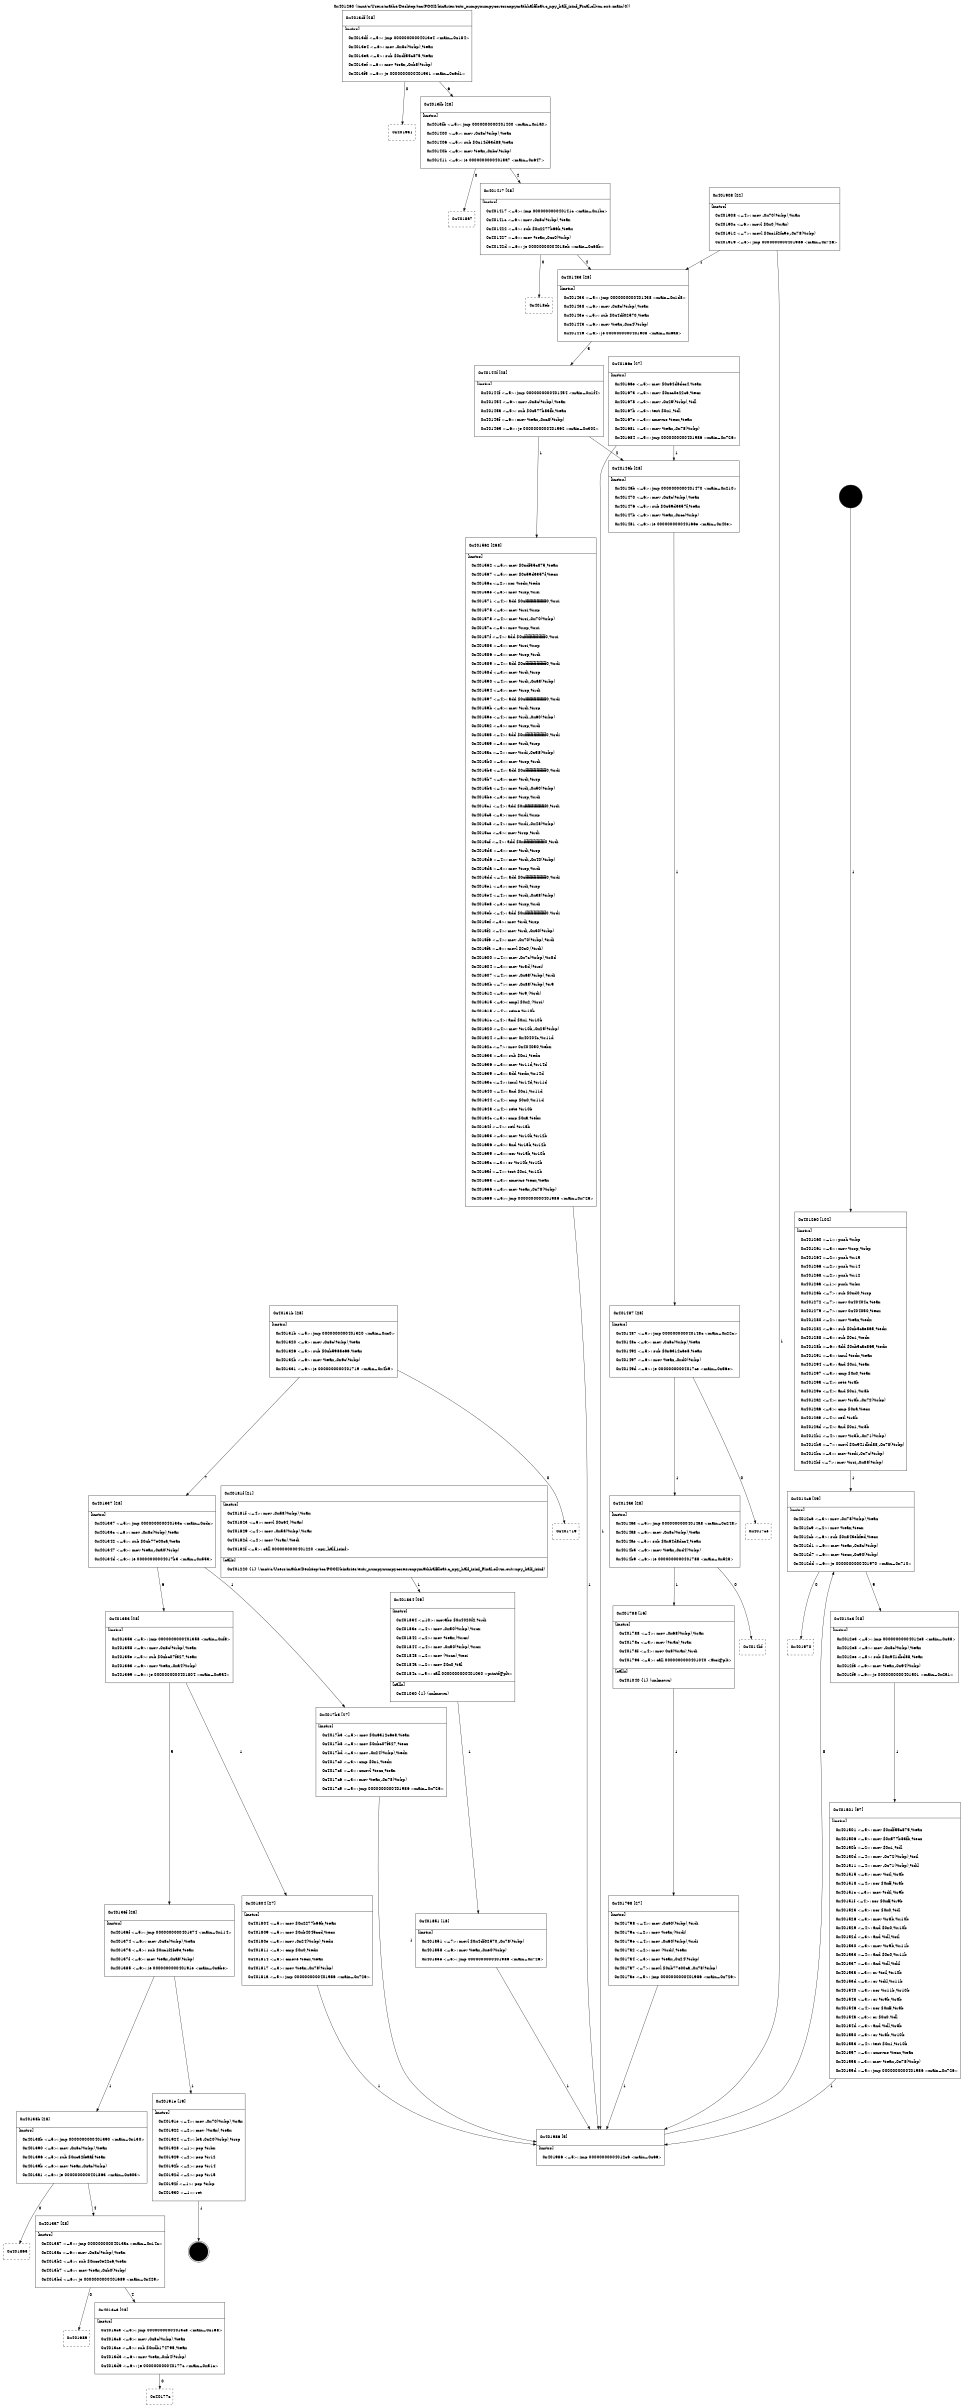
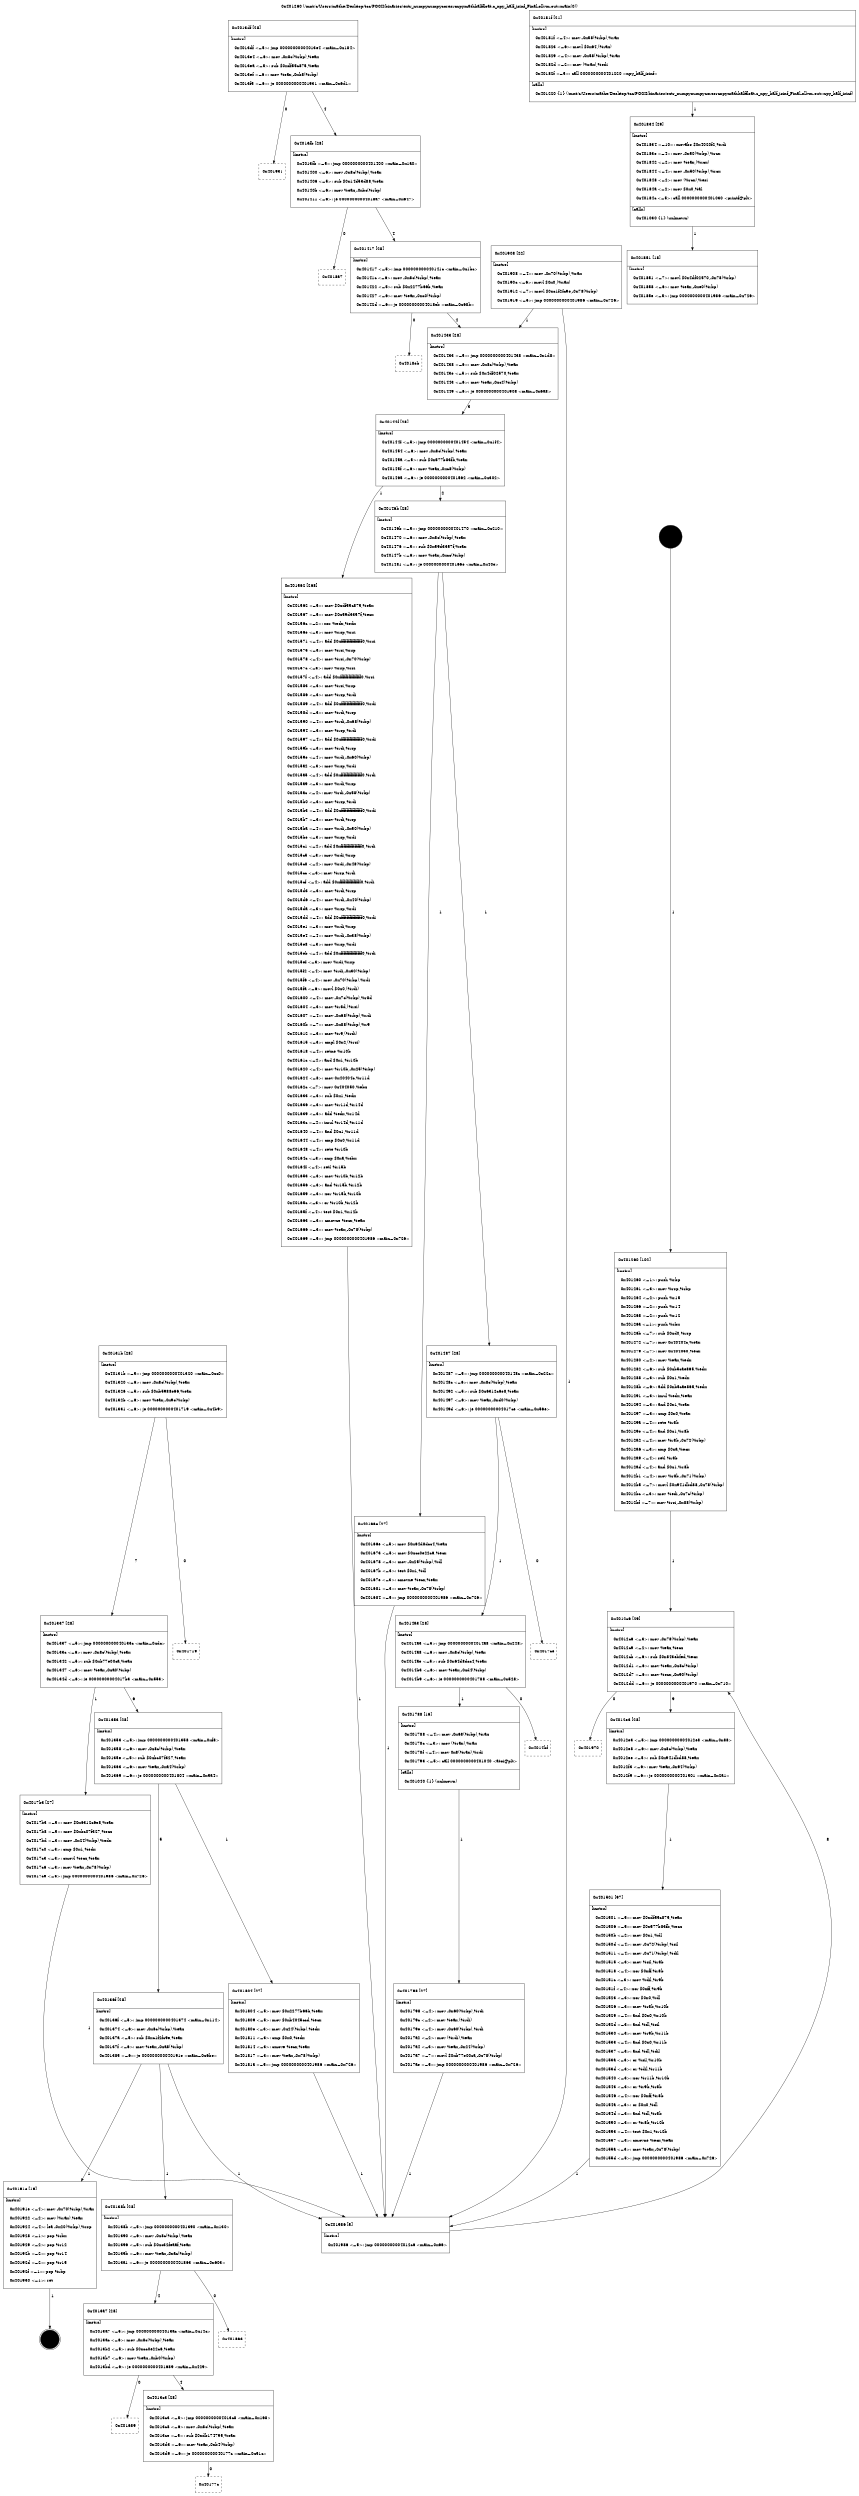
(448, 89) -> (324, 109)
(674, 452) -> (427, 1043)
(542, 2047) -> (222, 2162)
